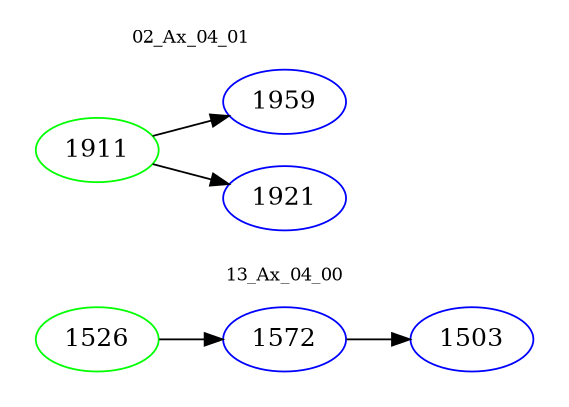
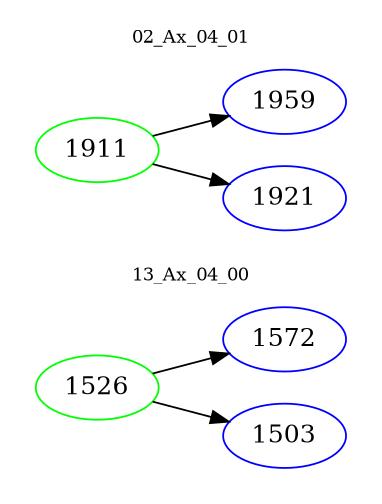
(369, 339) -> (182, 409)
